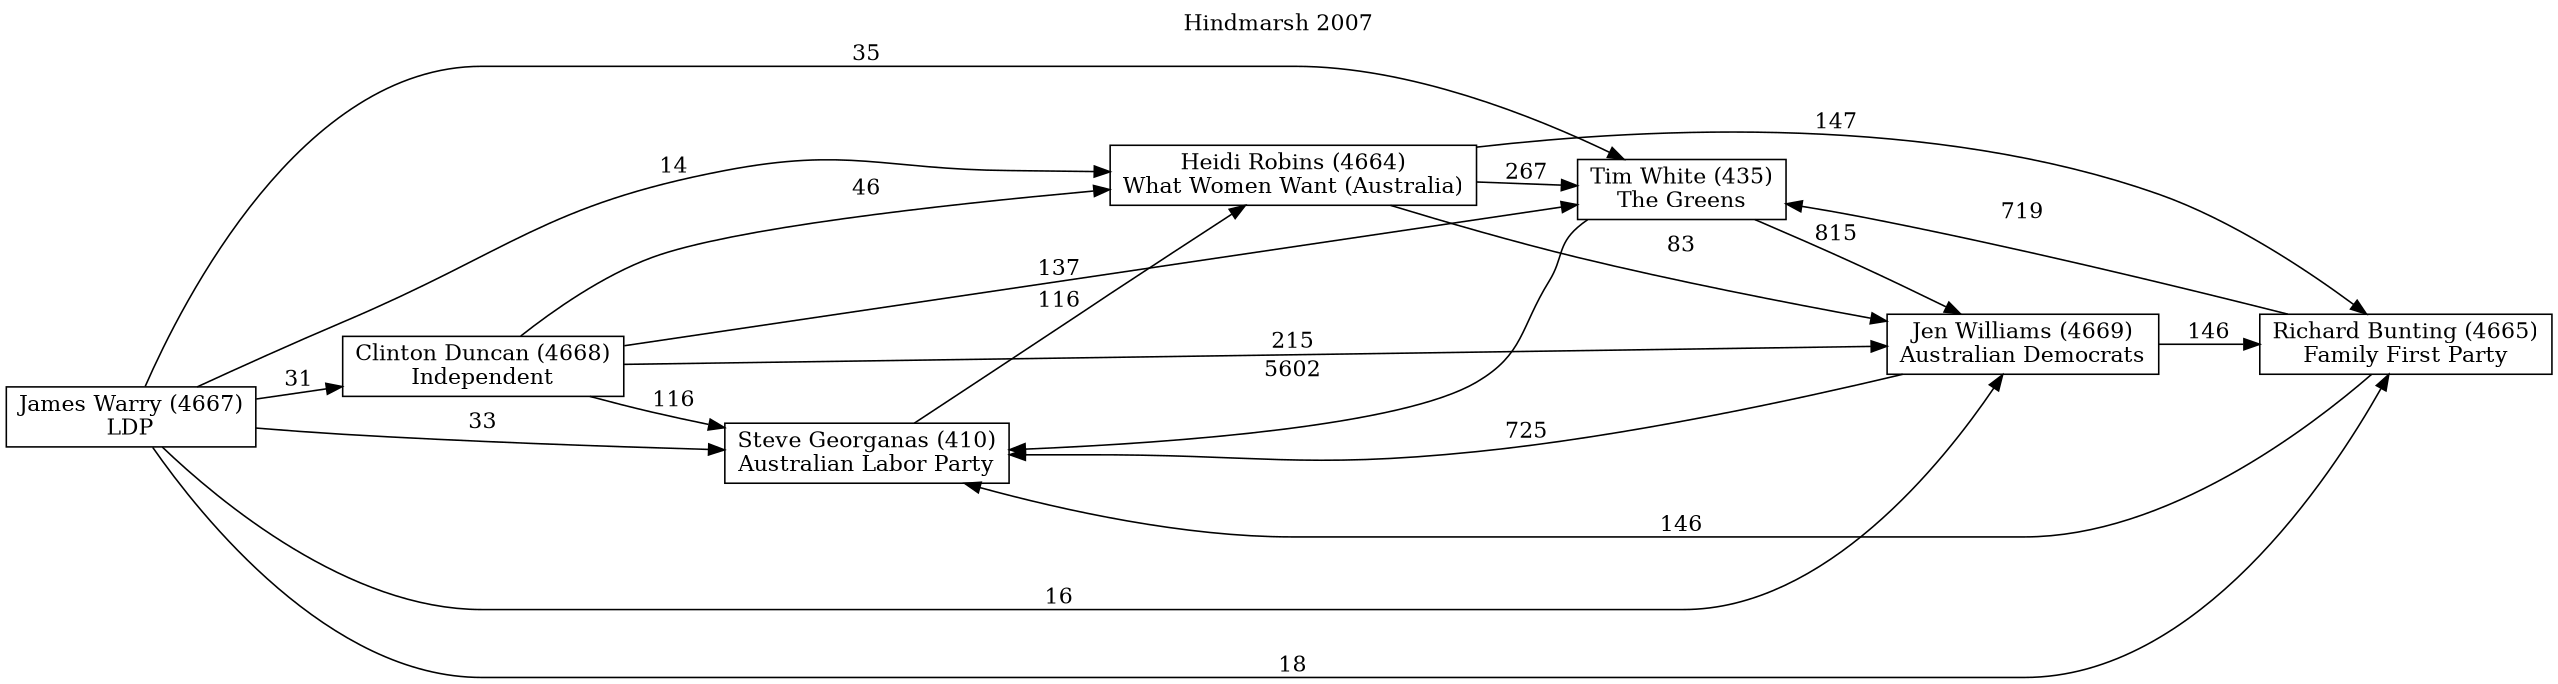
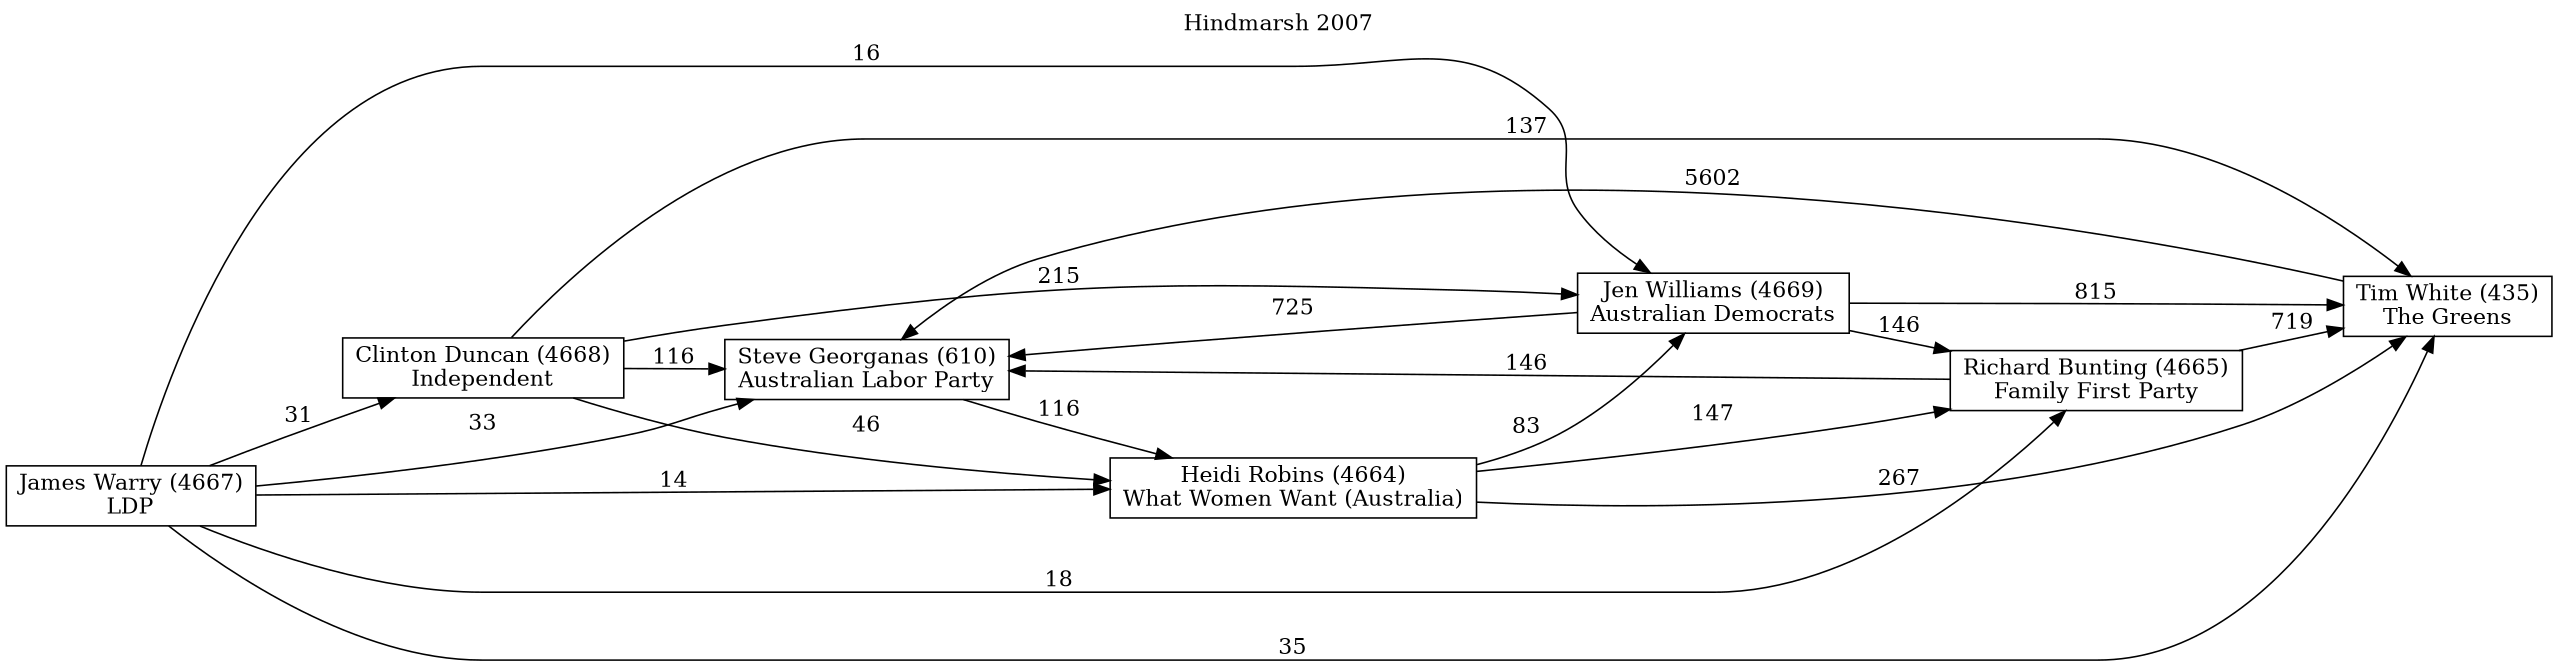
(1851, 262) -> (2088, 304)
(867, 453) -> (867, 370)
